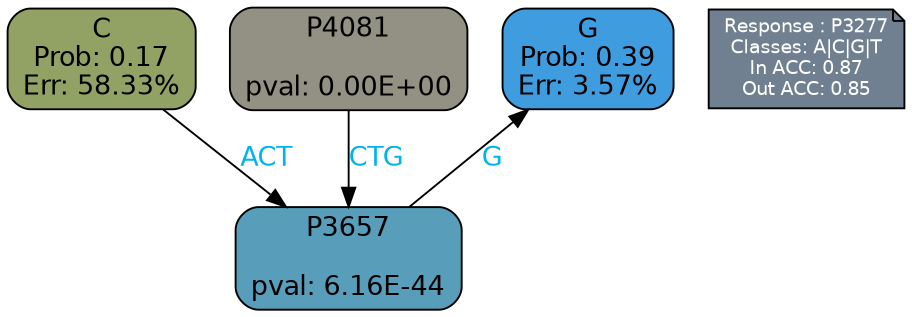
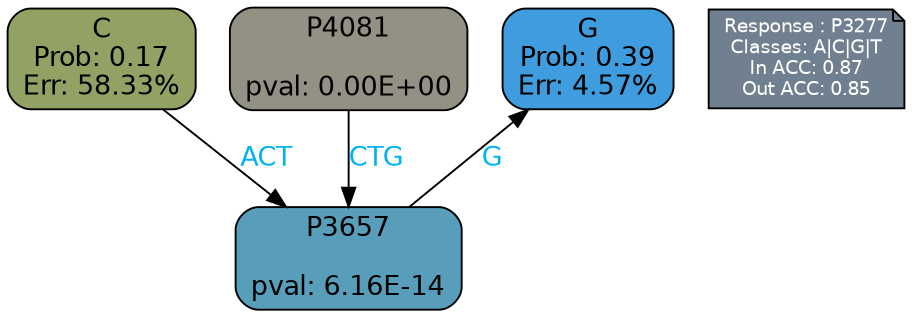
(588, 59) -> (588, 59)
(349, 258) -> (349, 258)
